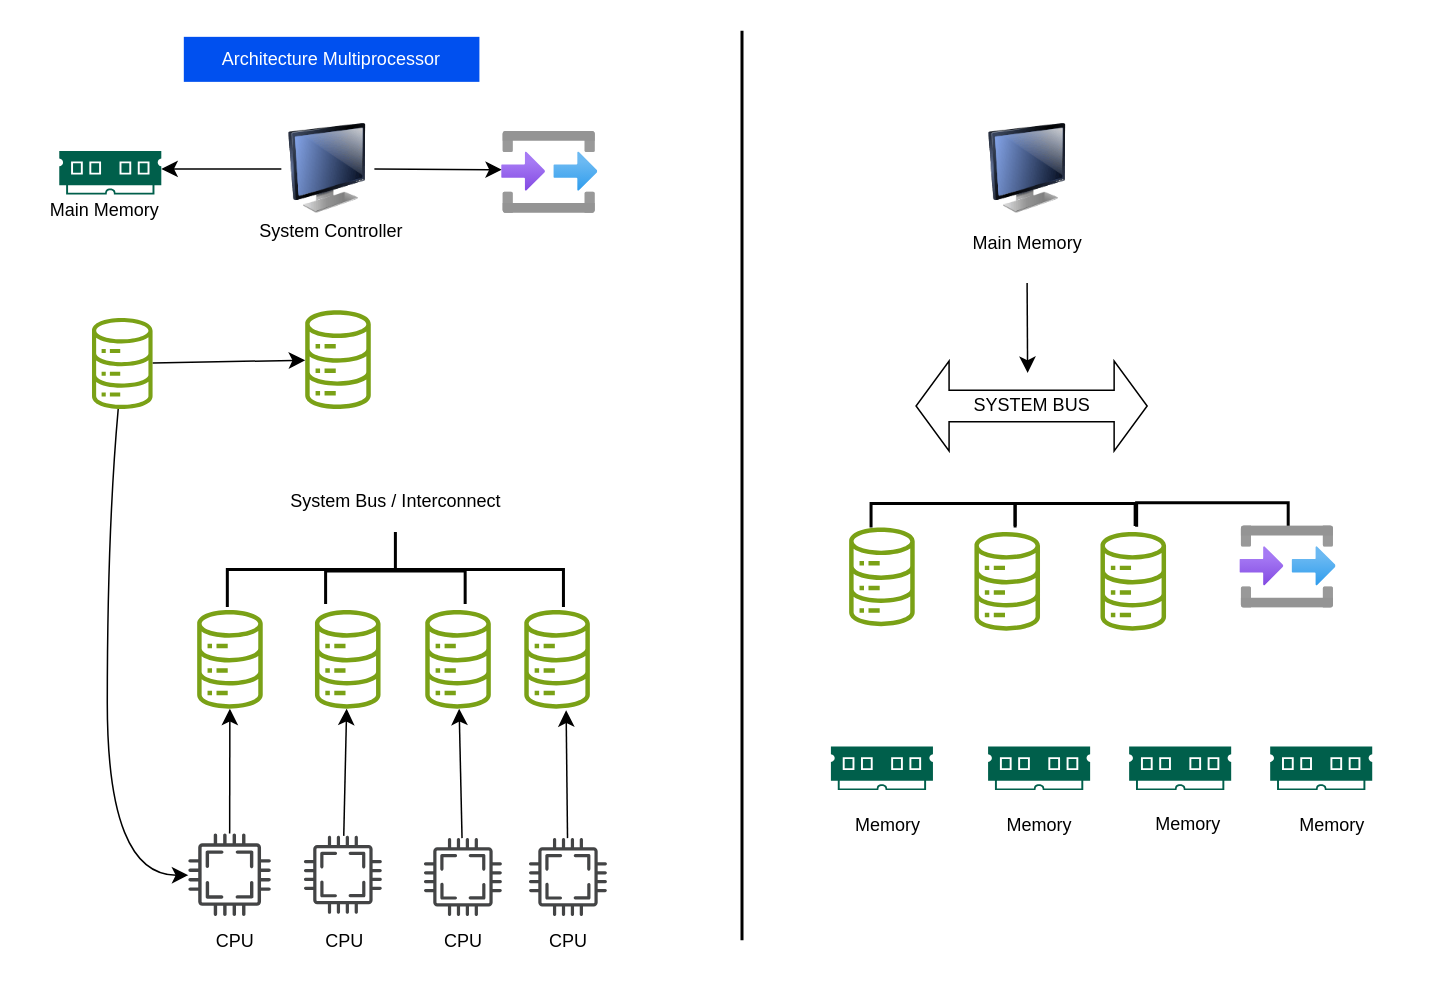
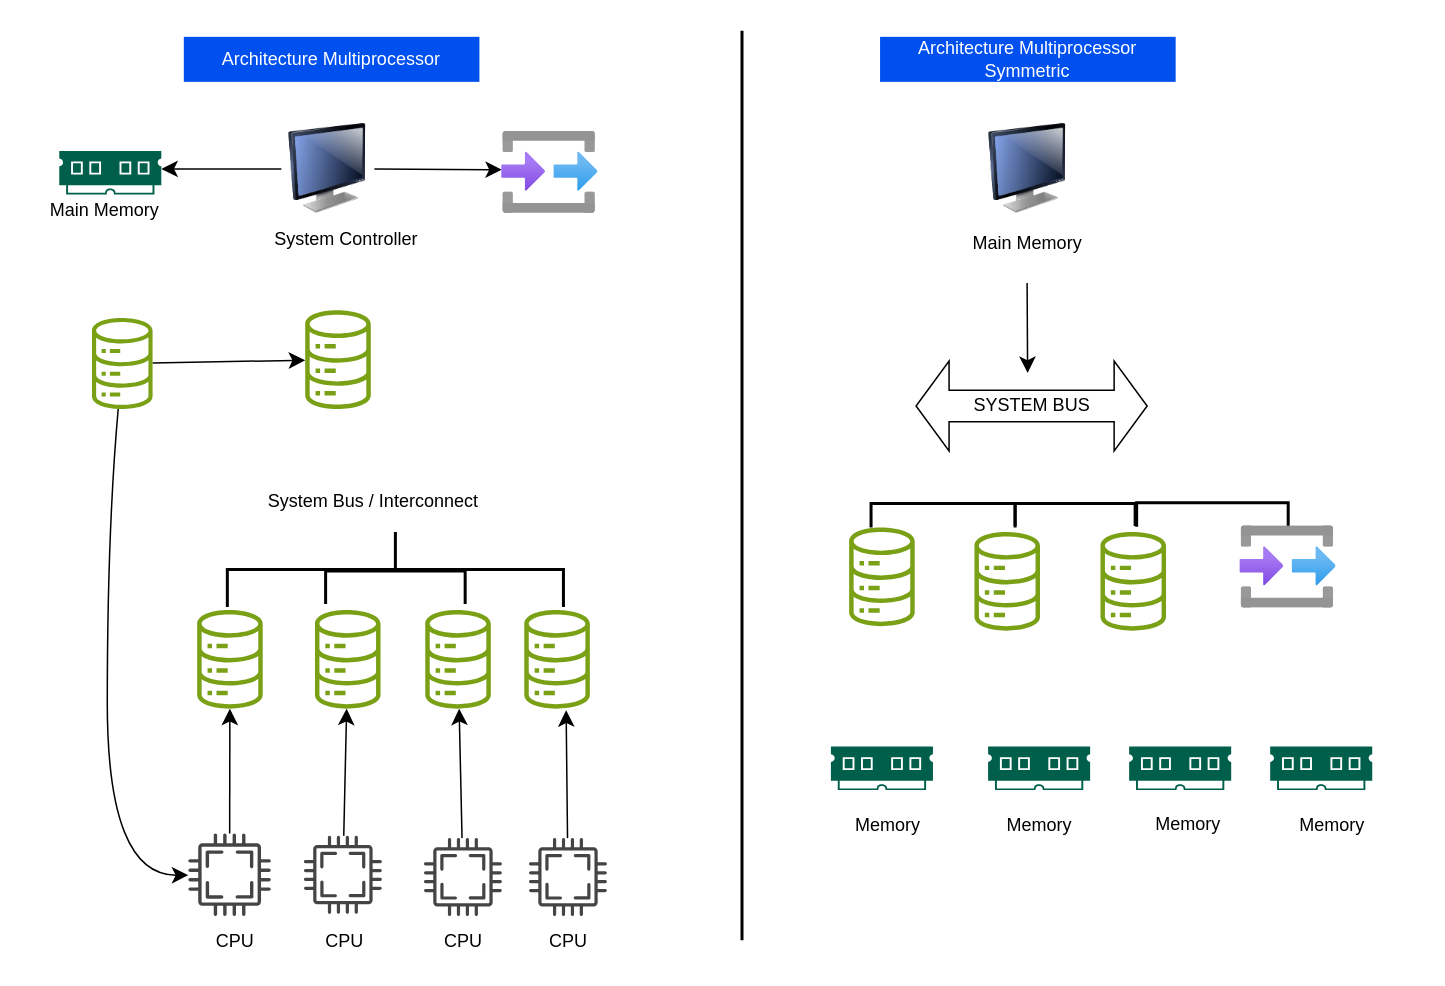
none -> (1028, 59)
(332, 232) -> (347, 239)
(395, 502) -> (373, 502)
